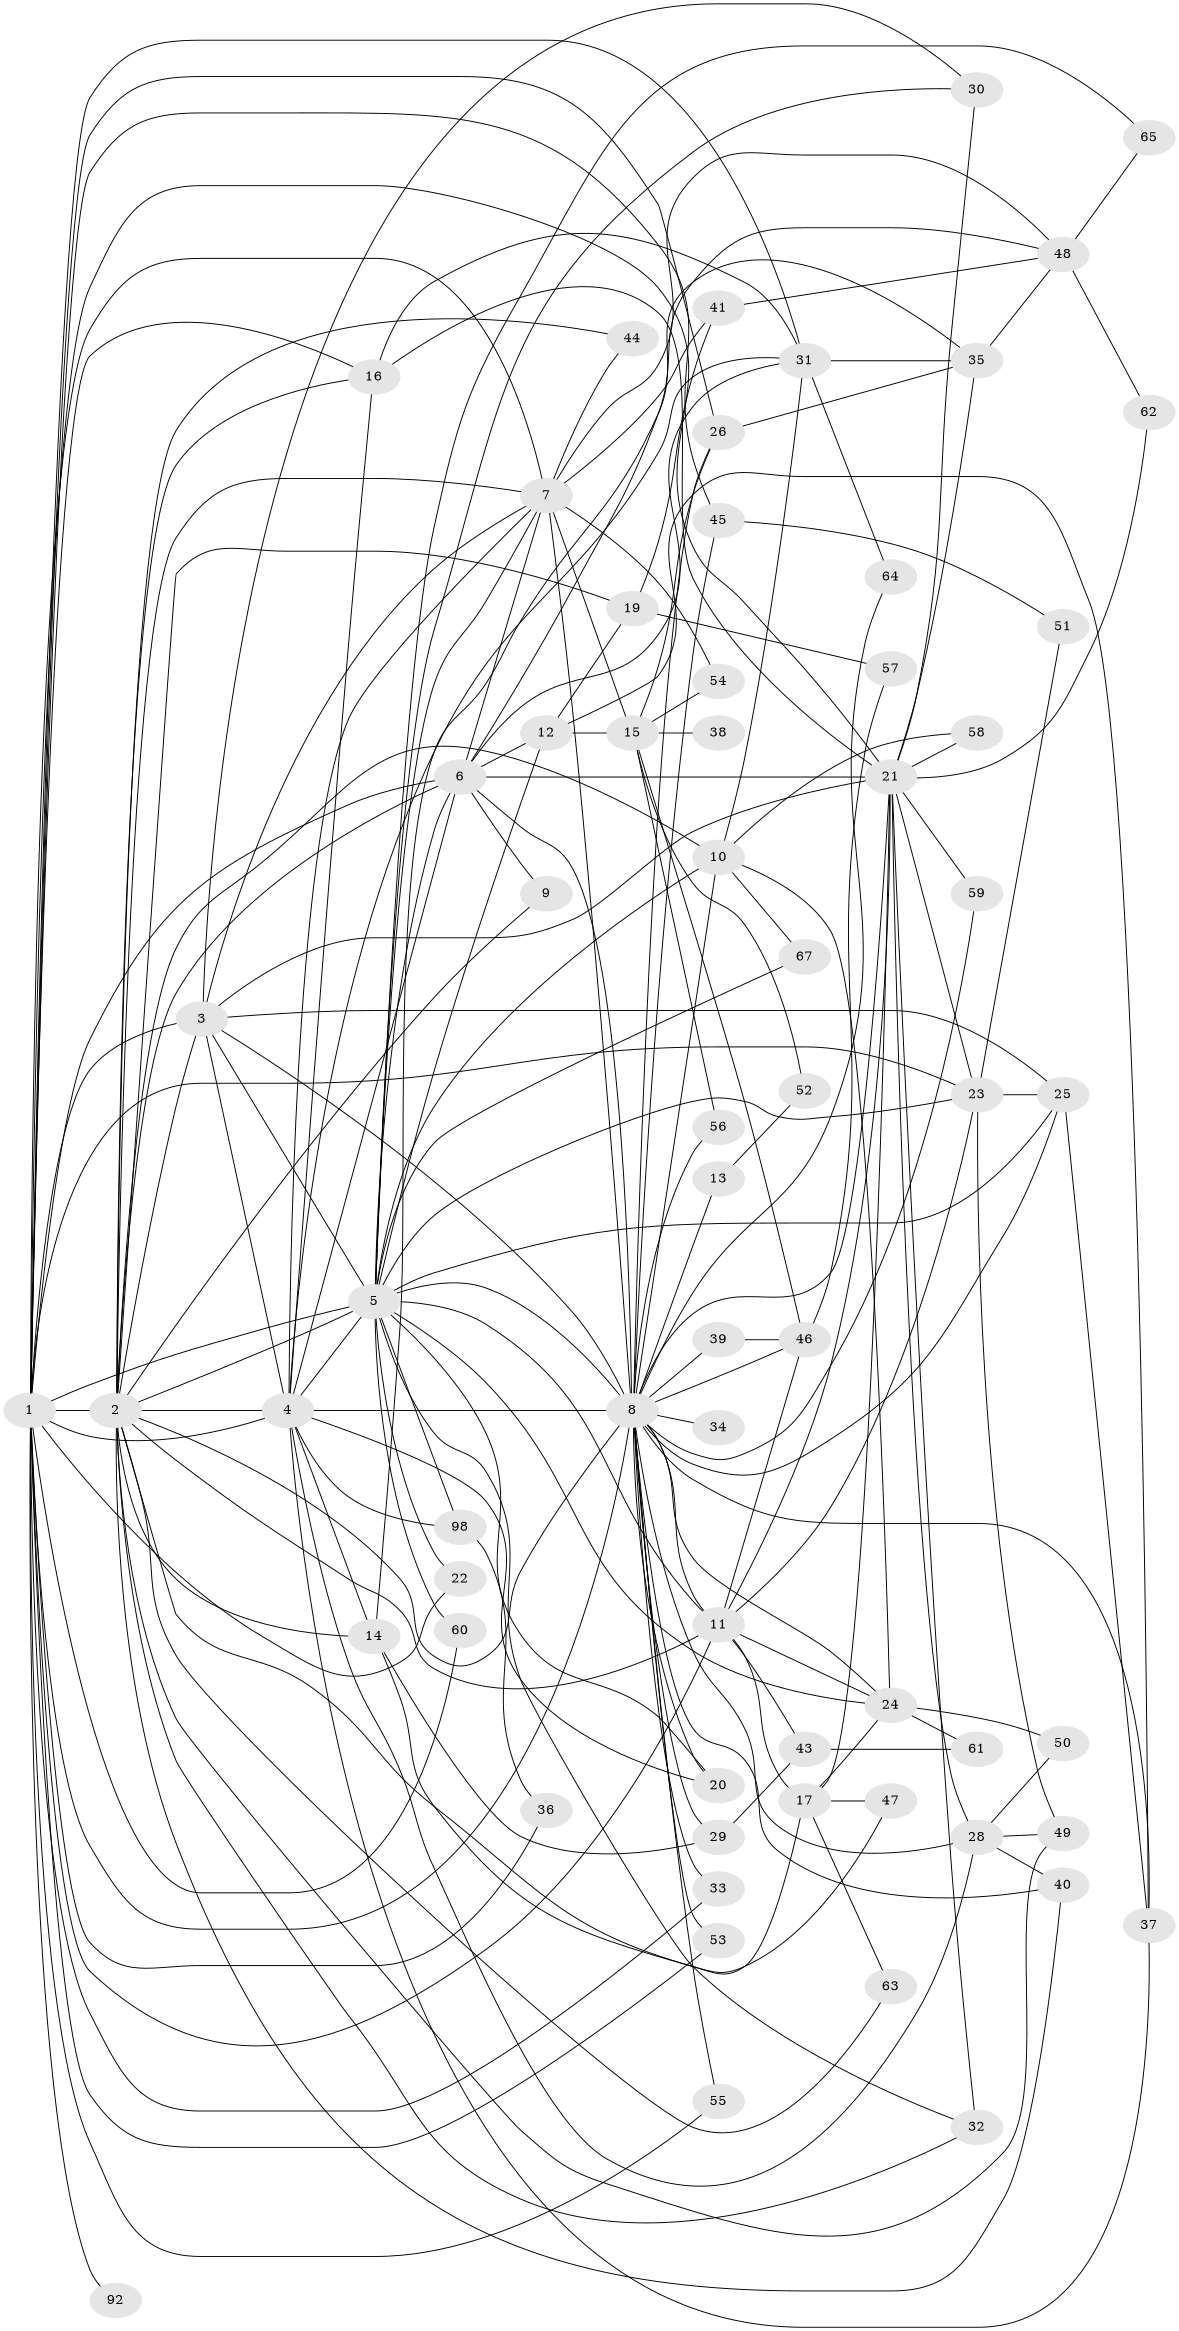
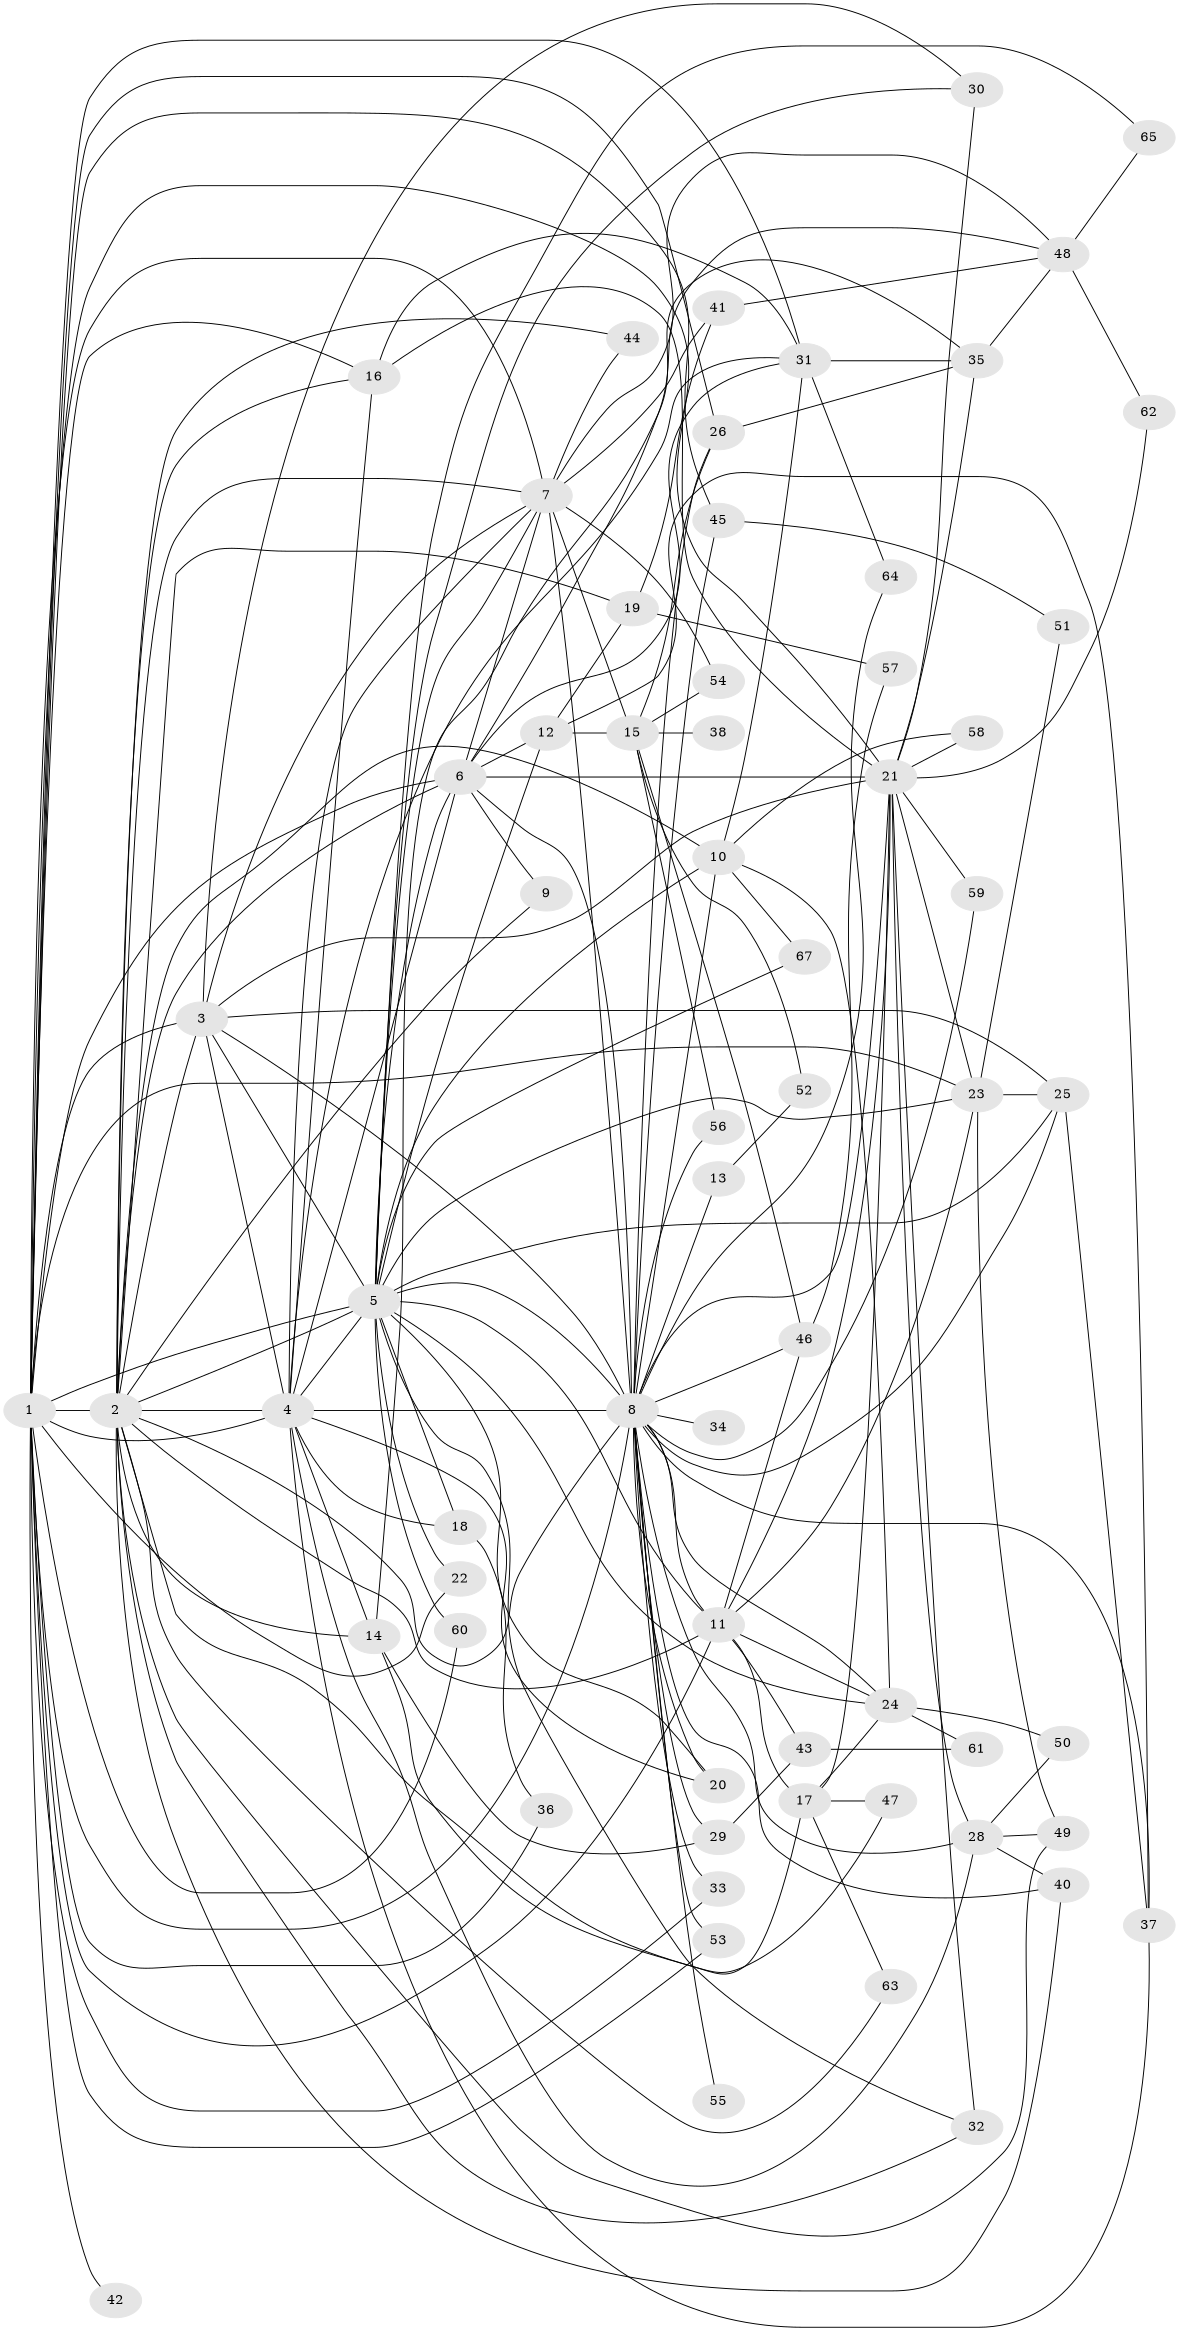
(719, 1340) -> none
(460, 1527) -> (460, 1527)
(88, 2137) -> none
(116, 2300) -> (116, 2300)
